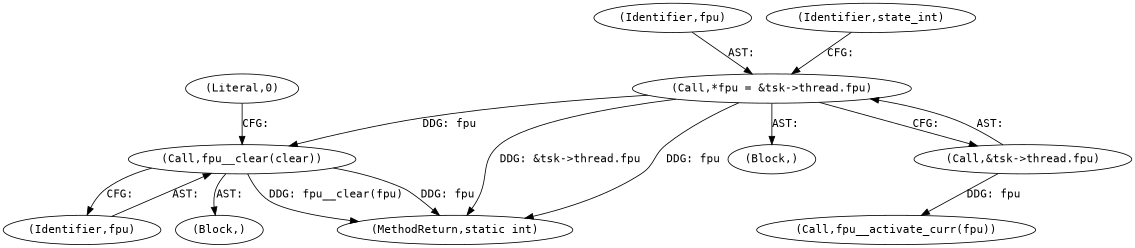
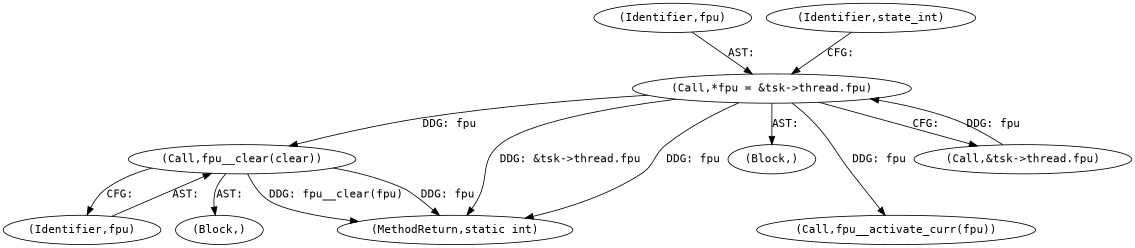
(242, 89) -> none
(994, 124) -> (994, 124)
(963, 192) -> (838, 154)
